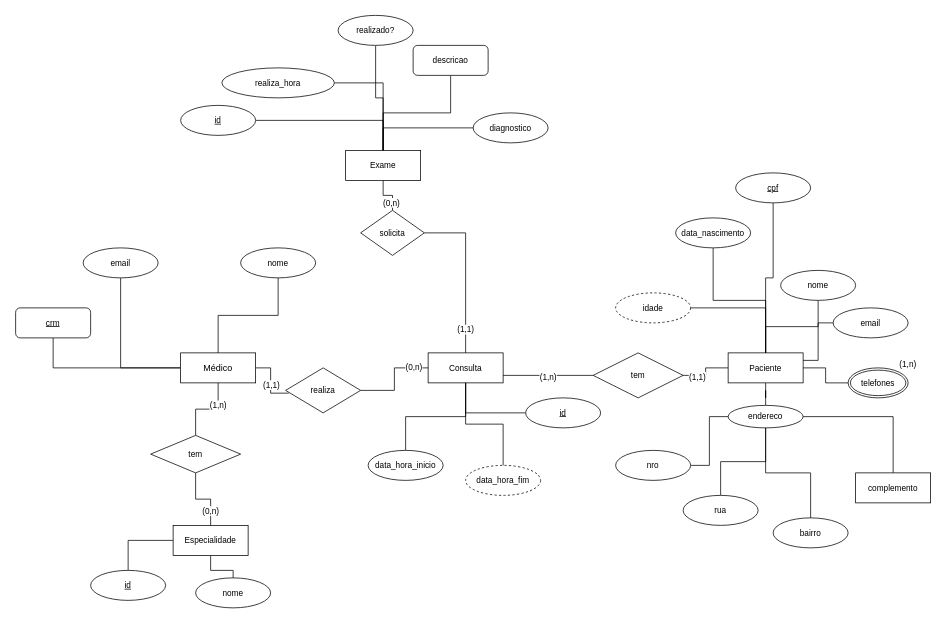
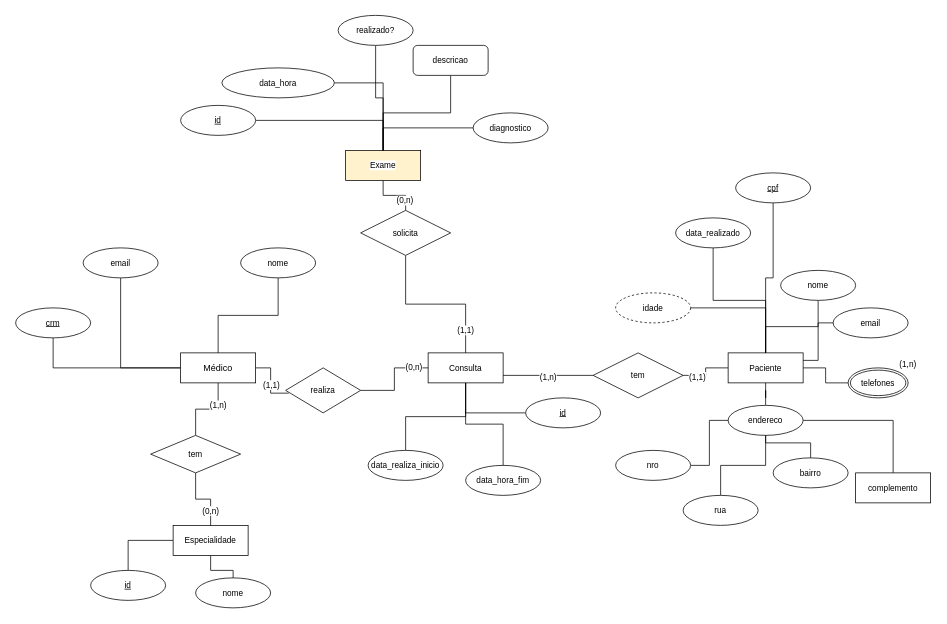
(278, 83) -> (278, 83)
(383, 165) -> (383, 165)
(392, 233) -> (405, 233)
(713, 233) -> (713, 233)
(53, 323) -> (53, 323)
(765, 417) -> (765, 420)
(405, 465) -> (405, 465)
(503, 480) -> (503, 480)
(810, 533) -> (810, 473)
